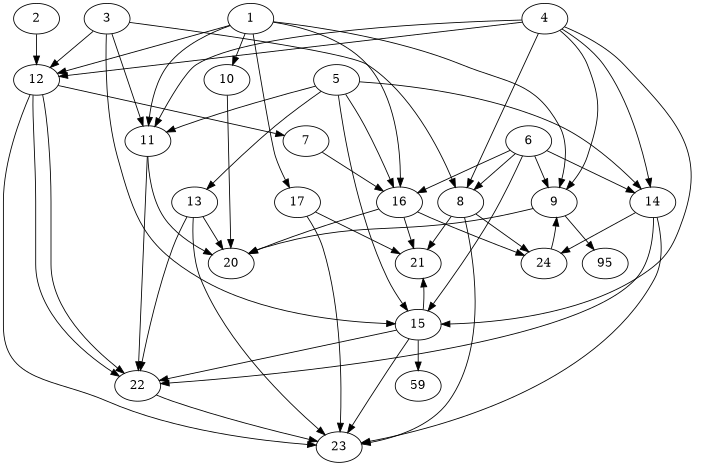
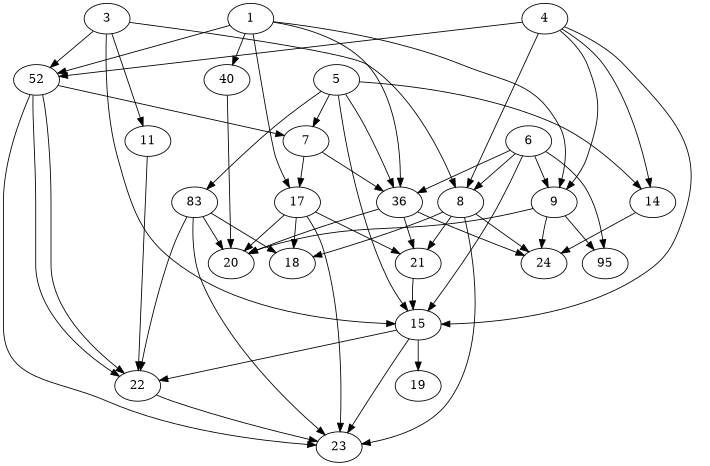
(37, 19) -> none
(304, 36) -> none
(177, 56) -> none
(37, 80) -> (37, 80)
(227, 80) -> (227, 80)
(245, 106) -> (323, 107)
none -> (302, 167)
(589, 171) -> (586, 188)
(195, 202) -> (195, 202)
(400, 202) -> (400, 202)
(161, 213) -> (268, 230)
(554, 238) -> (544, 228)
none -> (292, 264)
(424, 298) -> (413, 290)
(441, 349) -> none
(557, 374) -> none
(418, 386) -> (418, 386)
